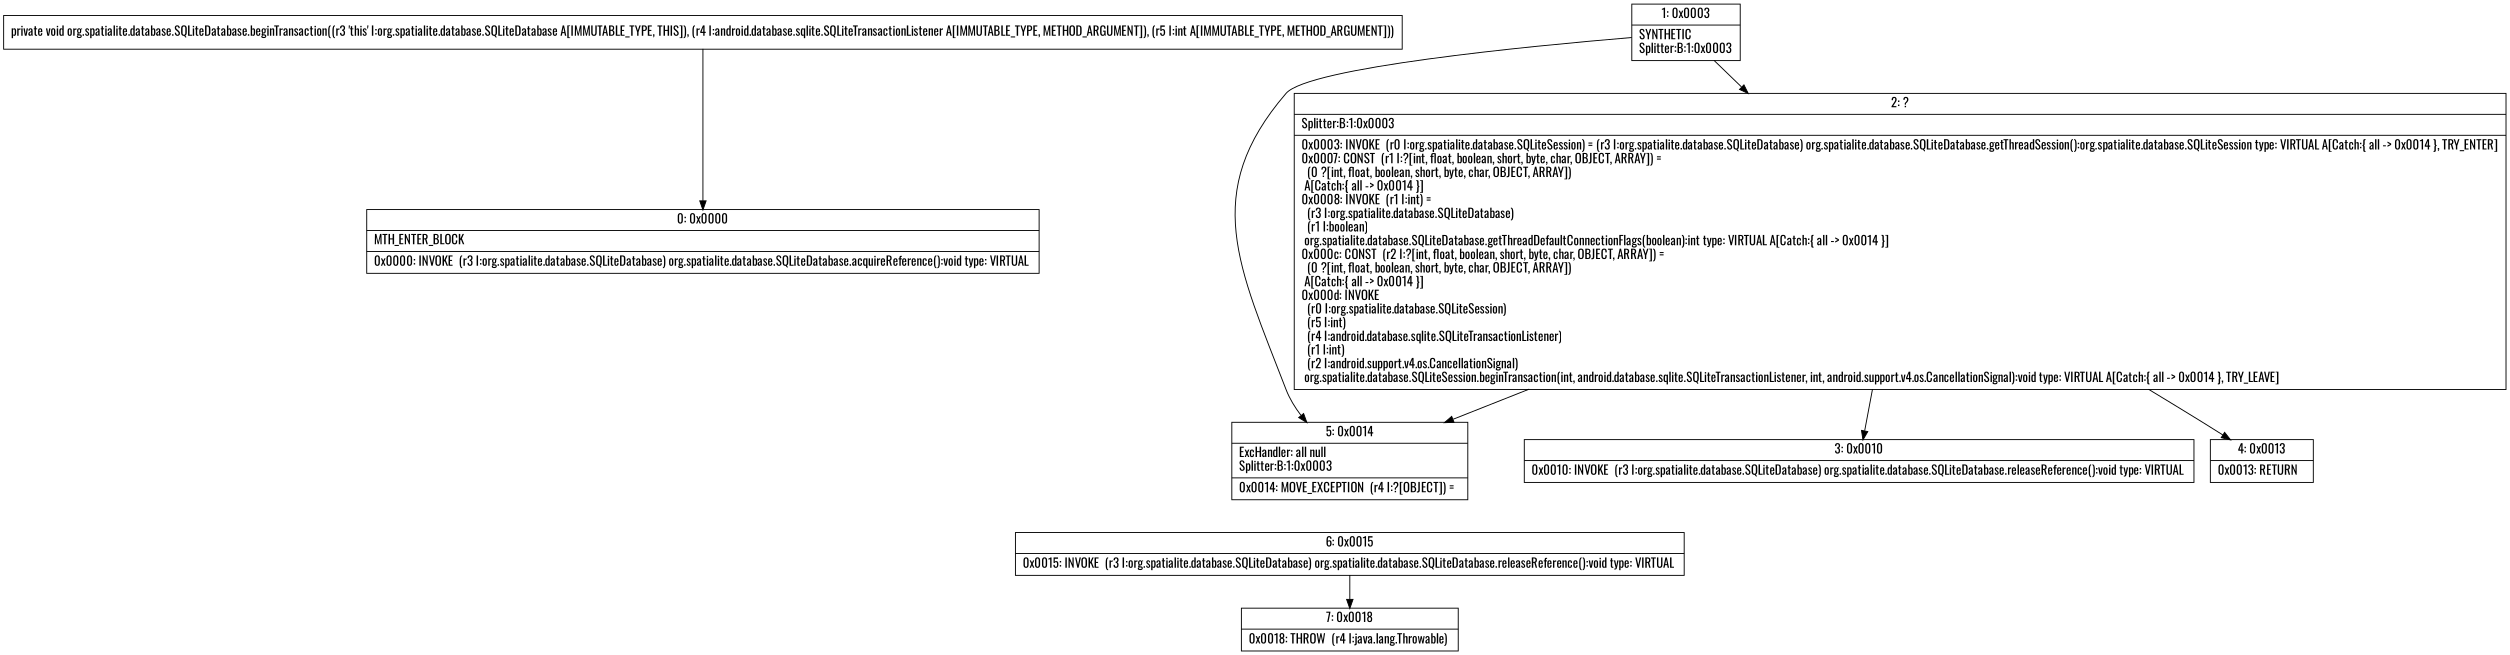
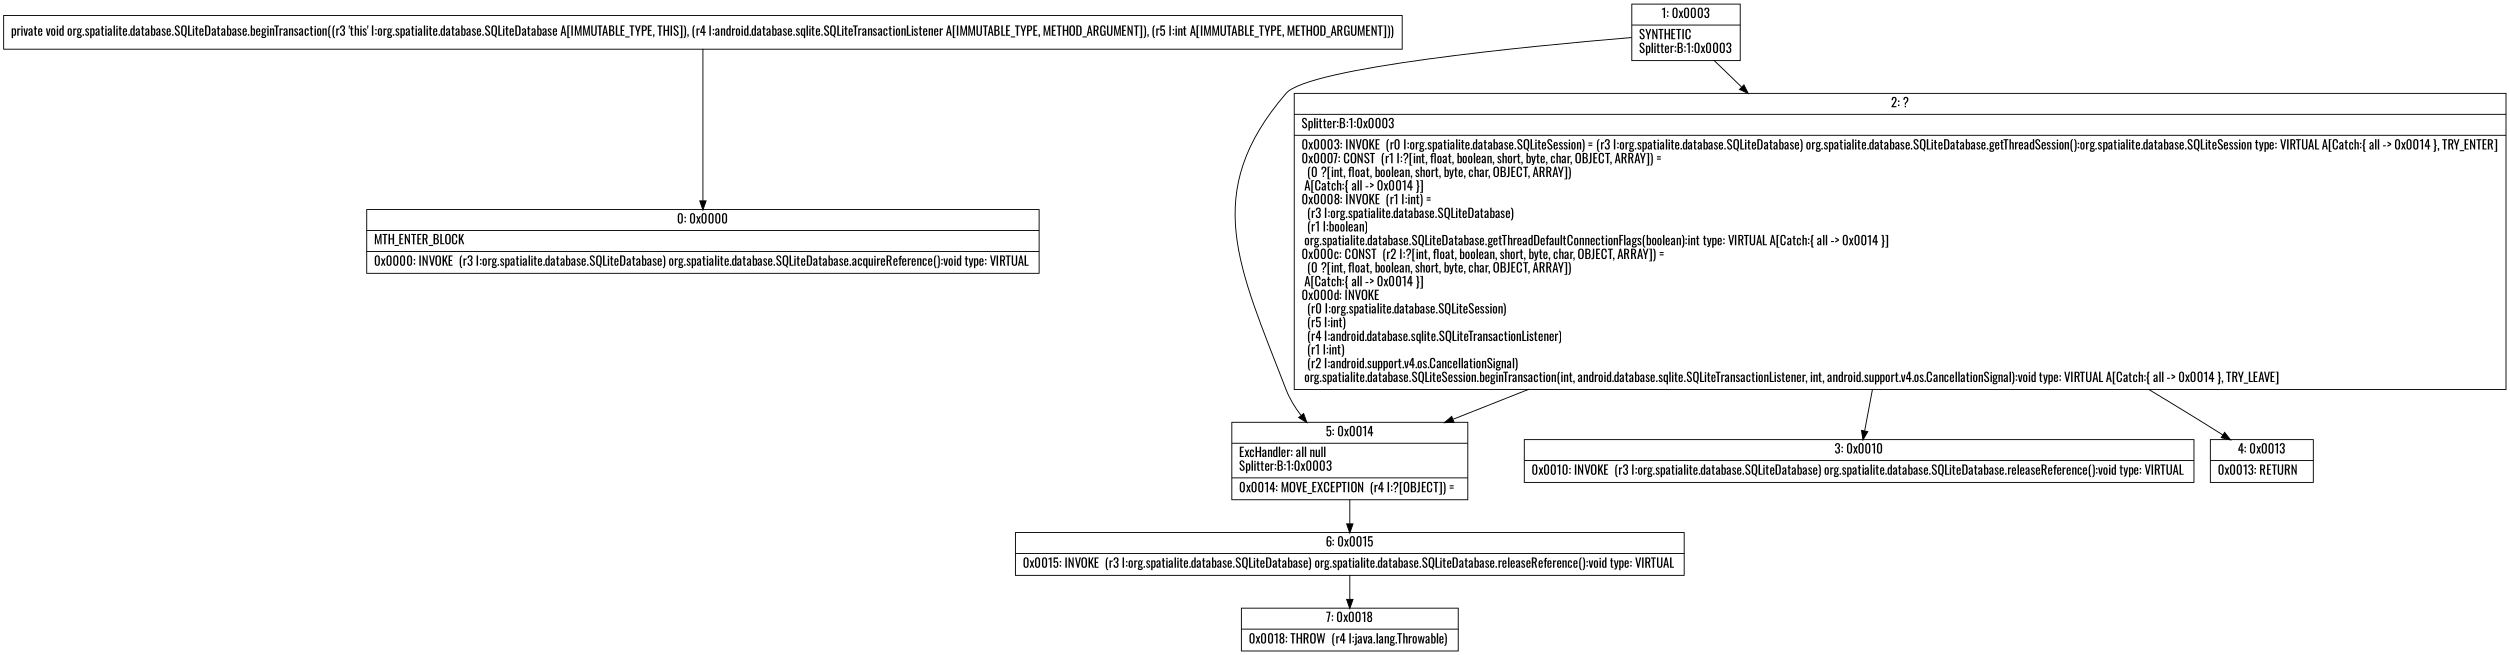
none -> (1350, 512)
